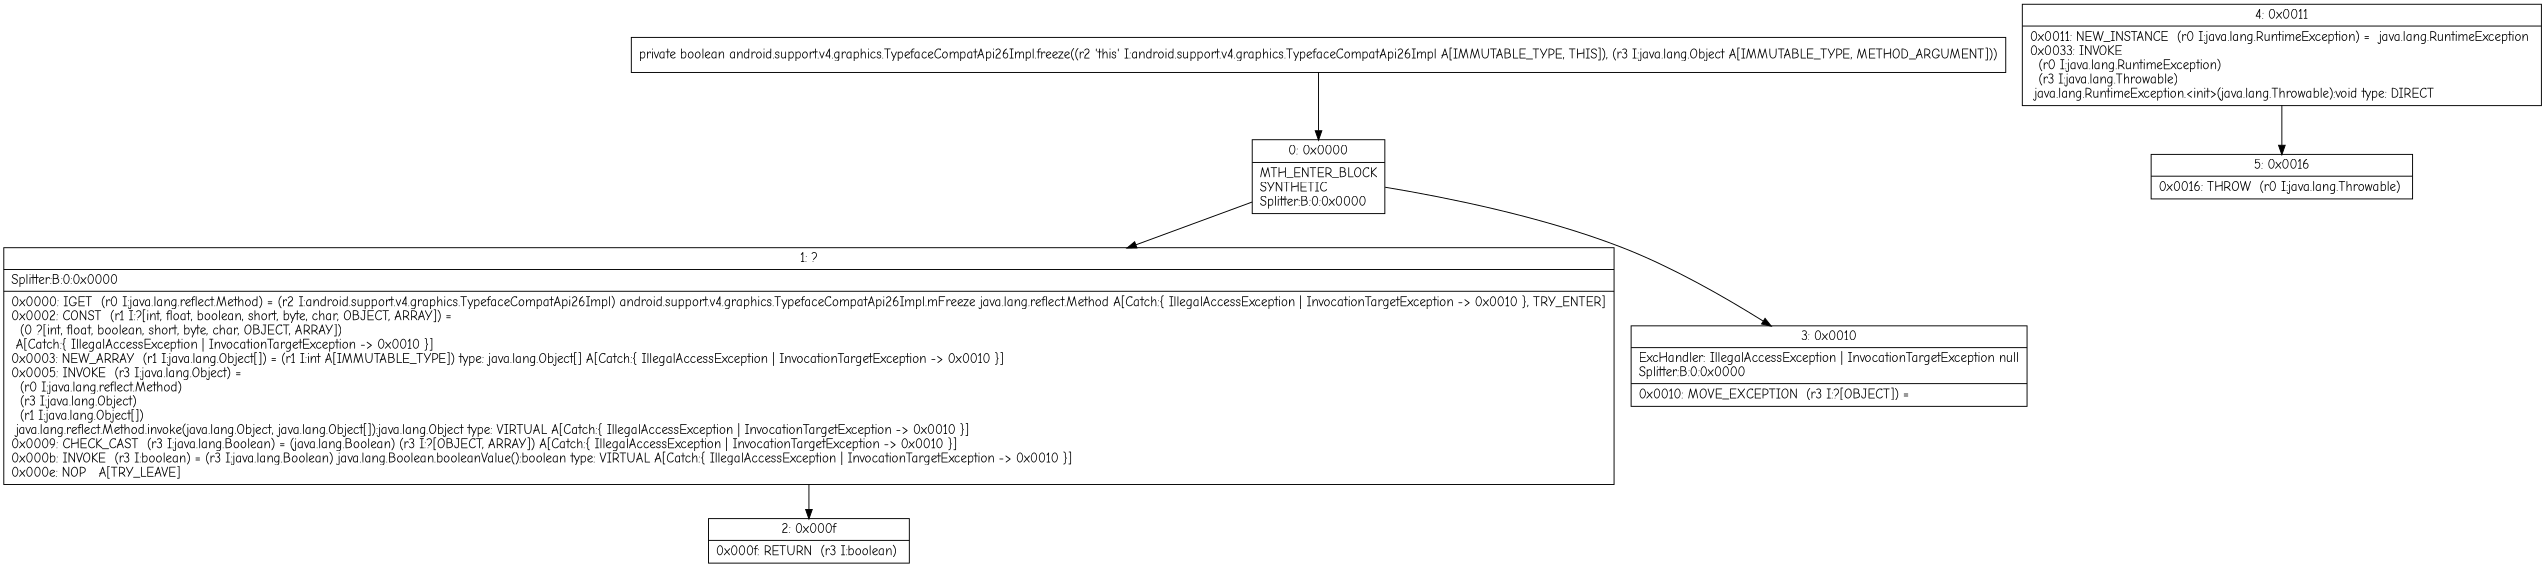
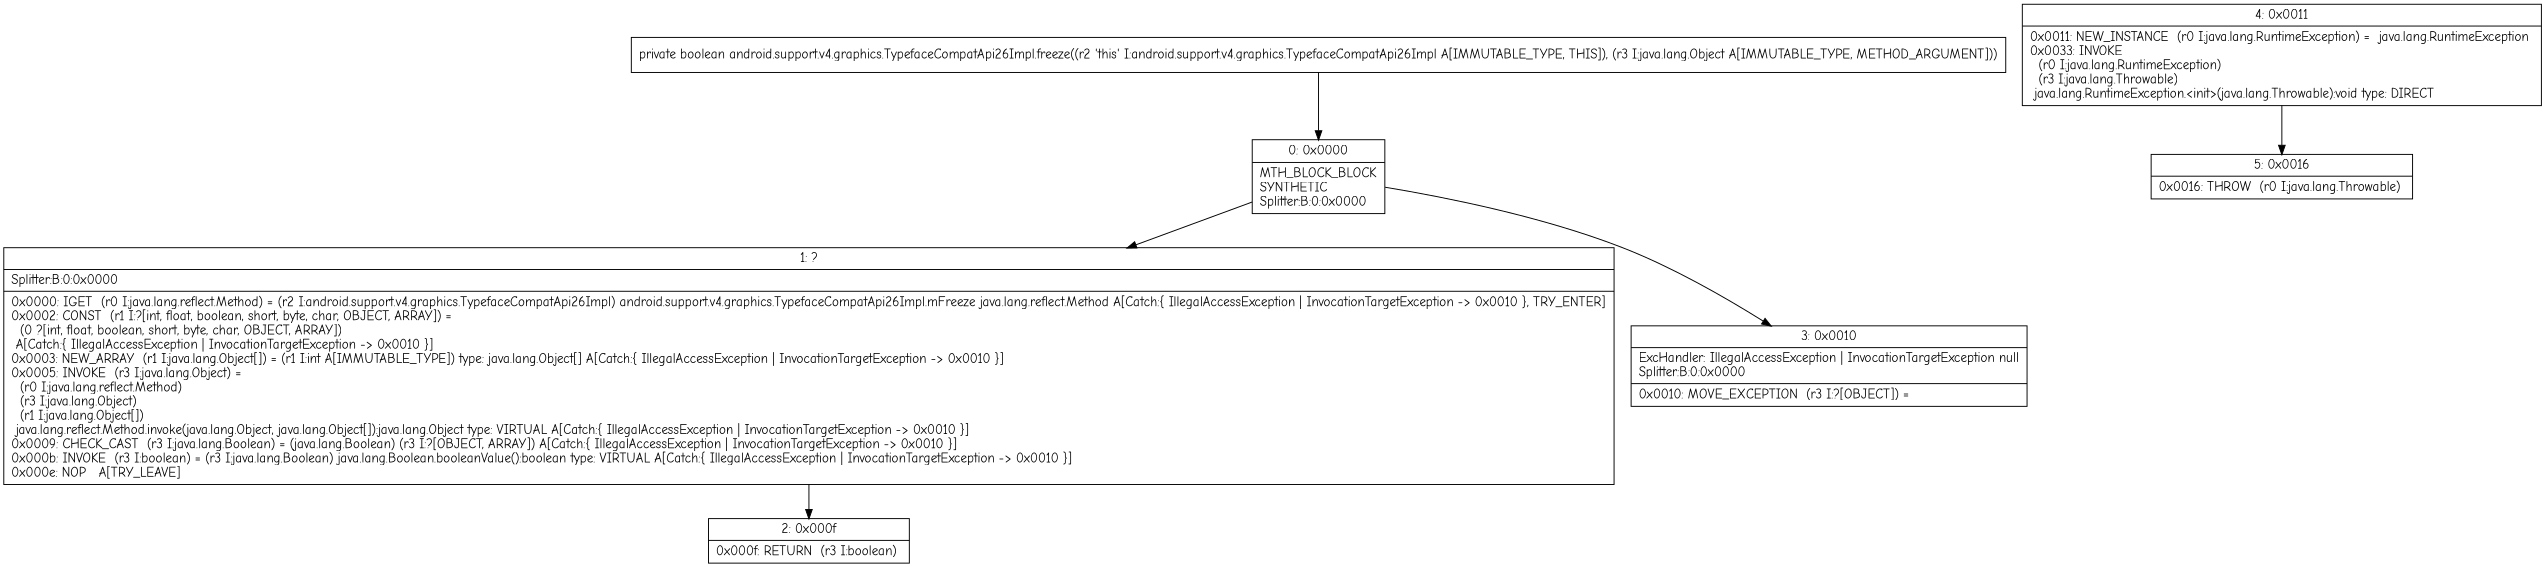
(1319, 173) -> (1319, 173)
